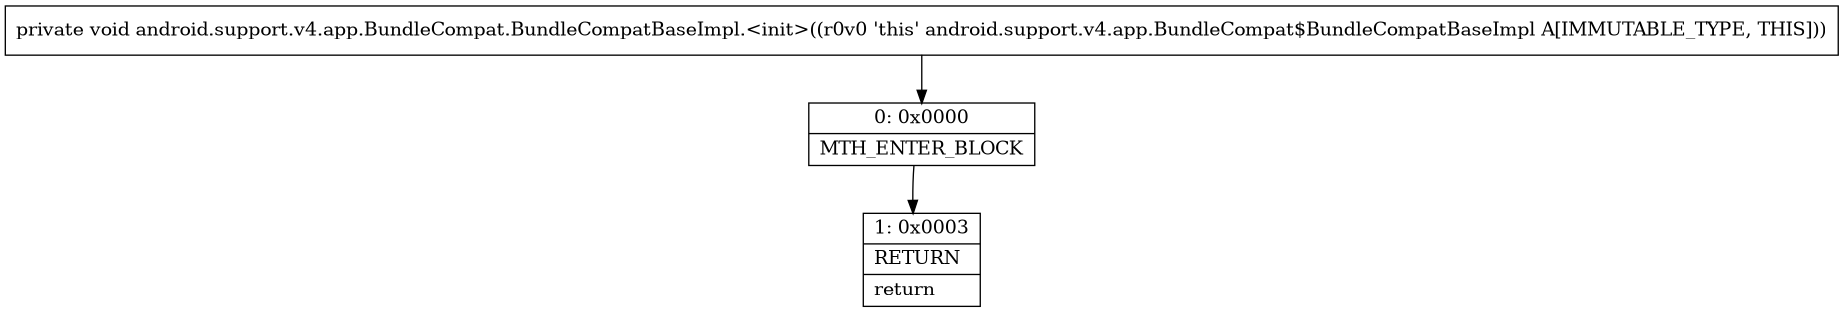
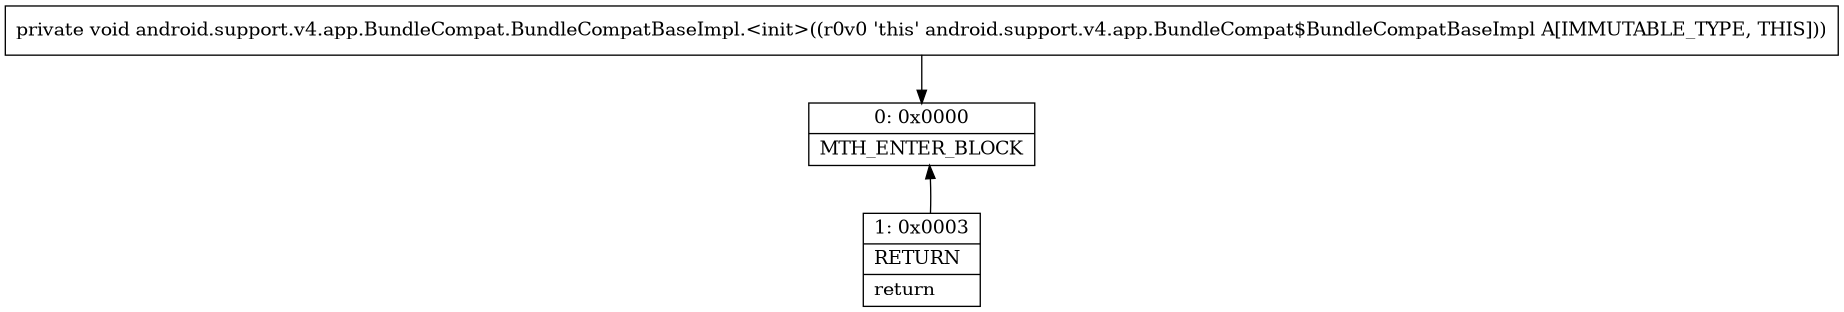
(913, 183) -> (931, 196)
